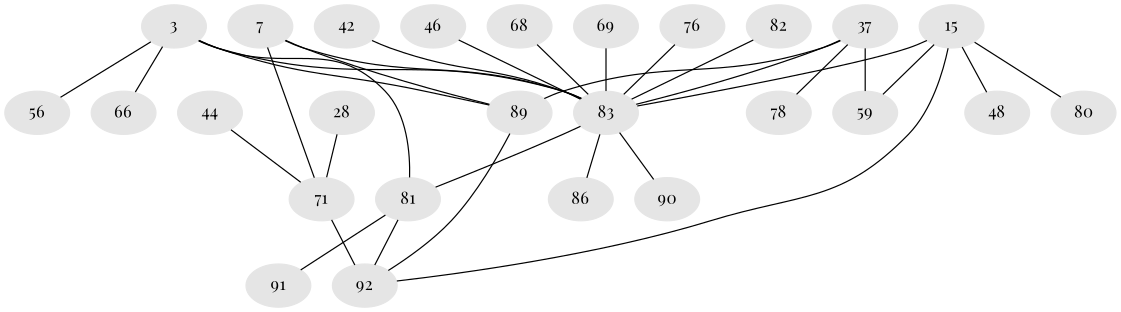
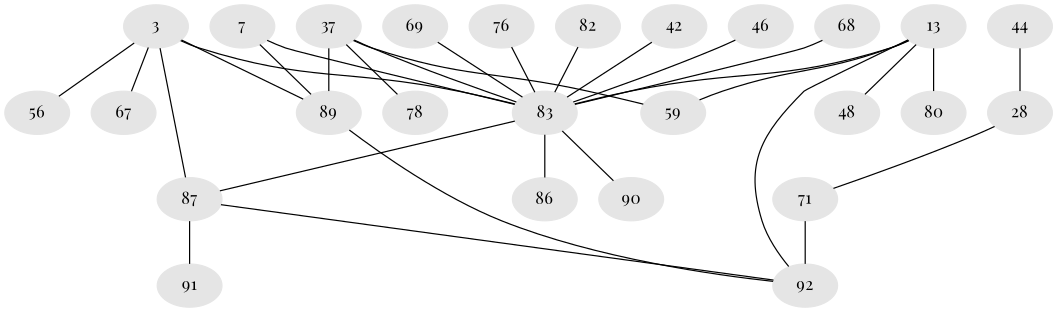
(952, 26) -> (934, 26)
(124, 113) -> (124, 113)
(291, 113) -> none
(266, 156) -> (1020, 70)
(408, 199) -> (190, 199)
